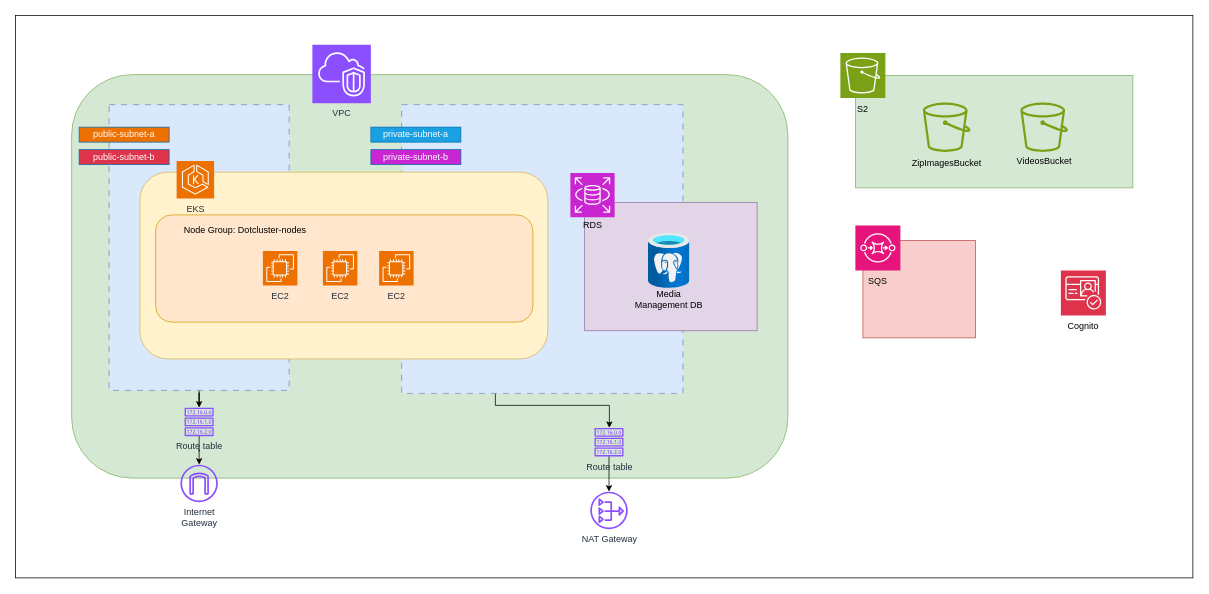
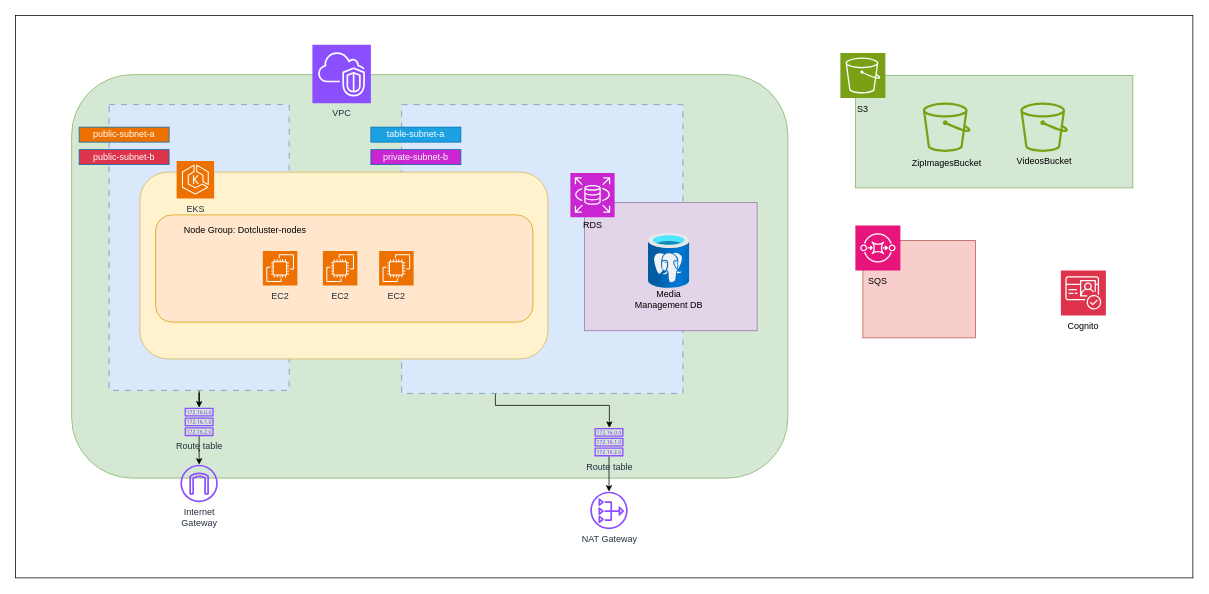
(863, 109) -> (863, 109)
(416, 135) -> (416, 135)
